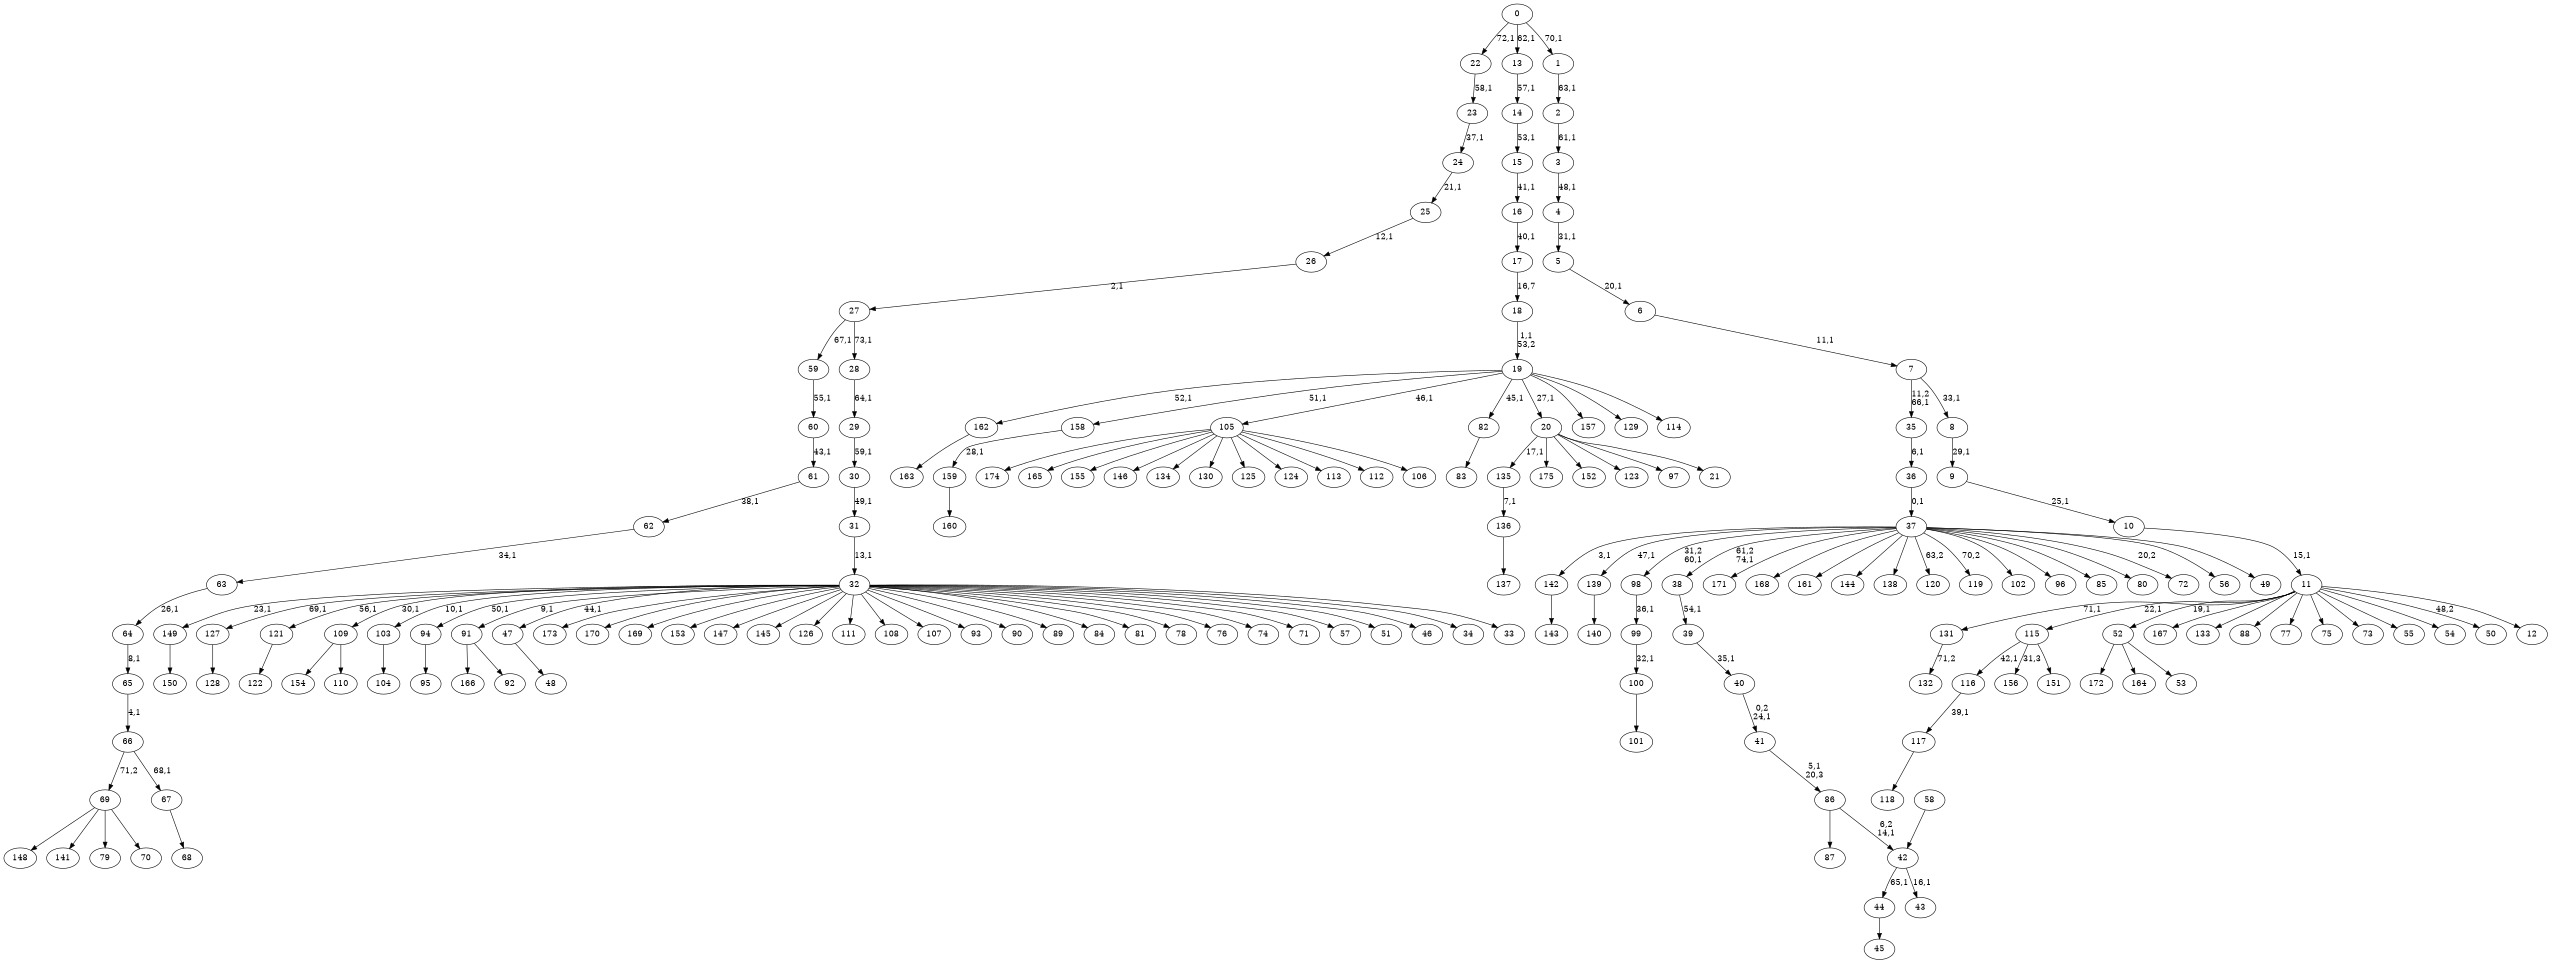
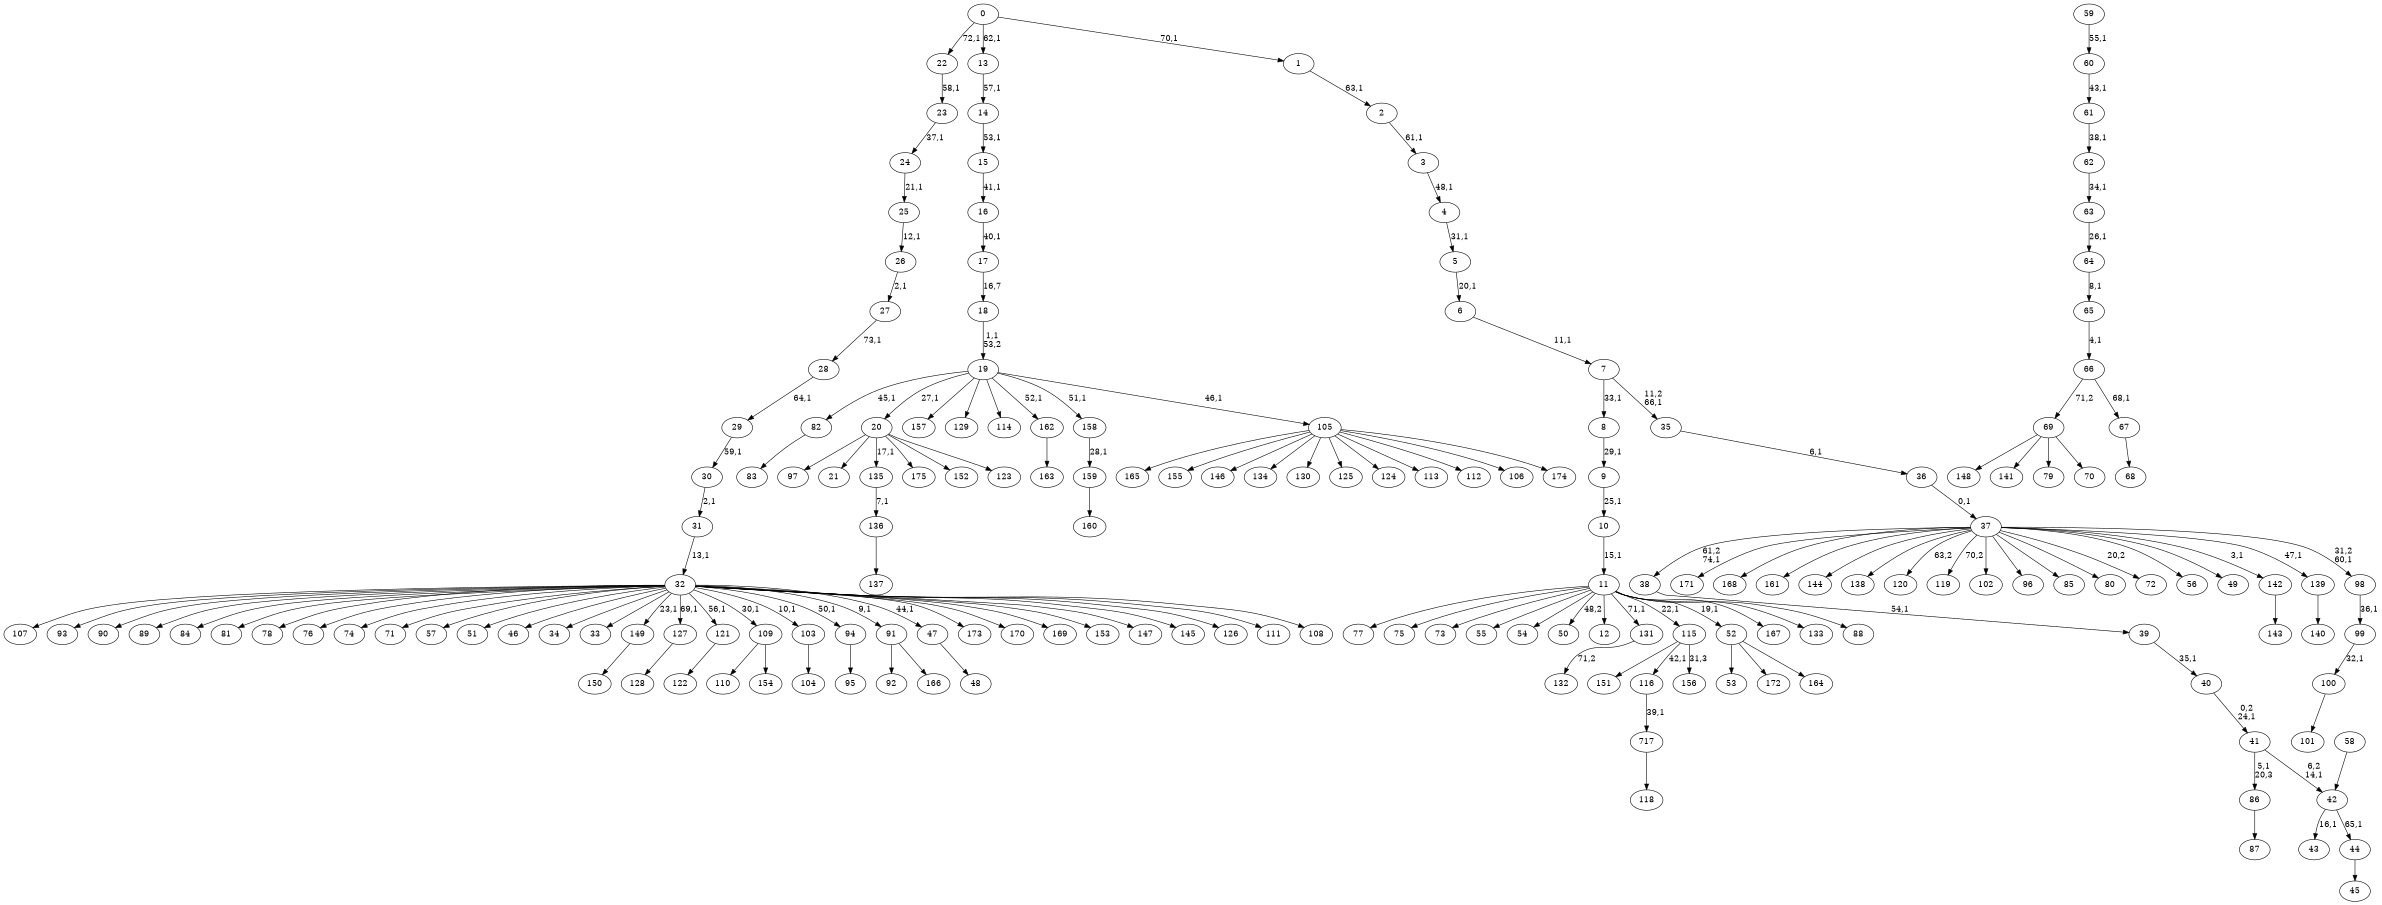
(831, 336) -> none
(864, 502) -> (710, 502)
(1919, 742) -> (1647, 742)
(1864, 827) -> (2291, 769)
